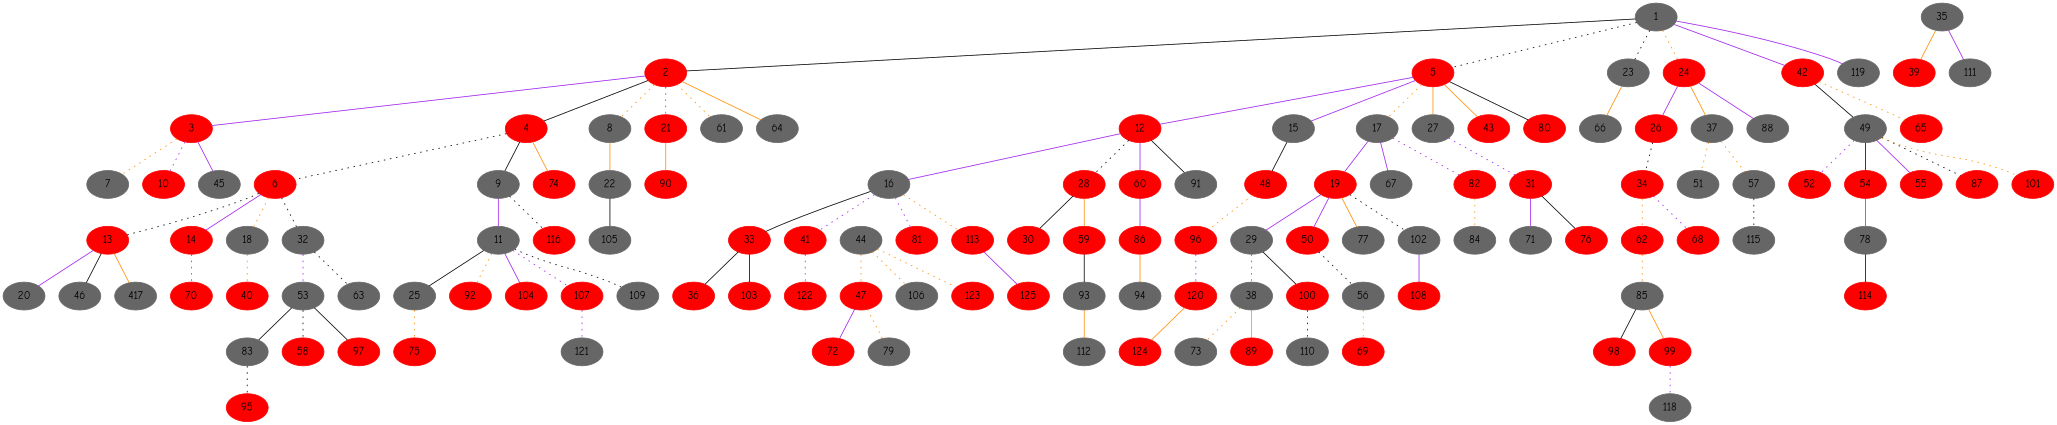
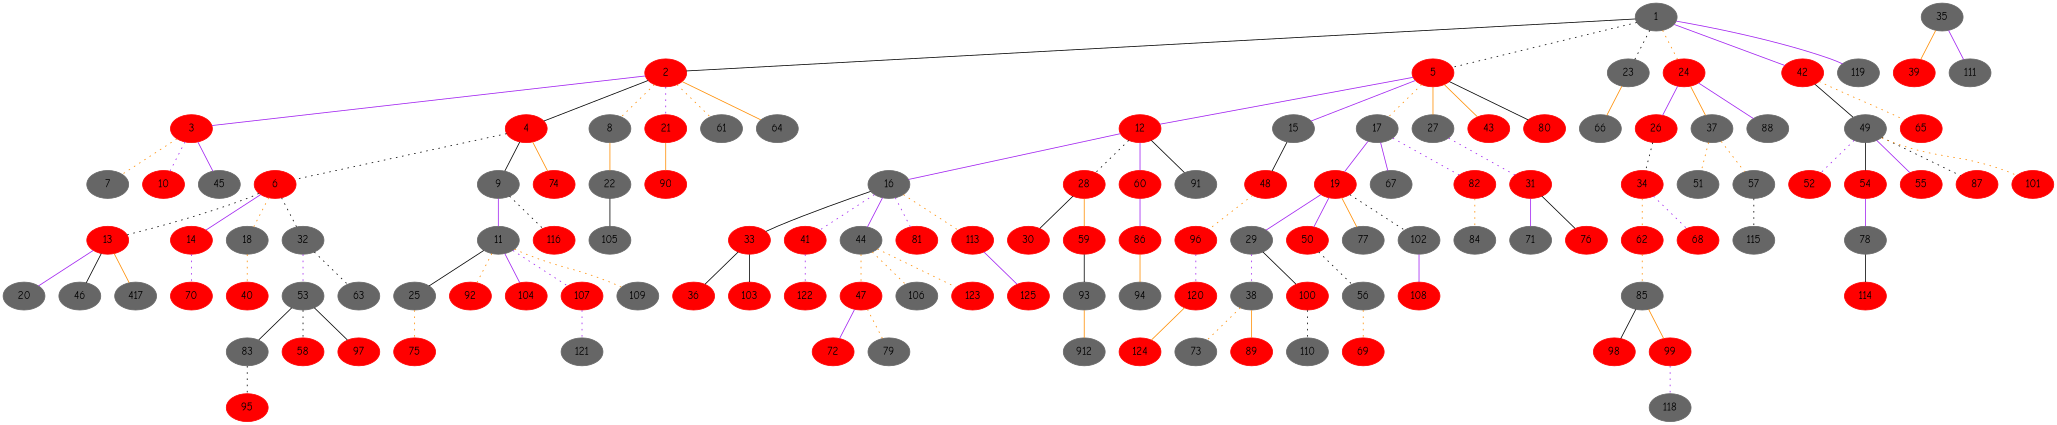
none -> (875, 212)
(568, 268) -> (568, 268)
(1084, 352) -> (1084, 352)
